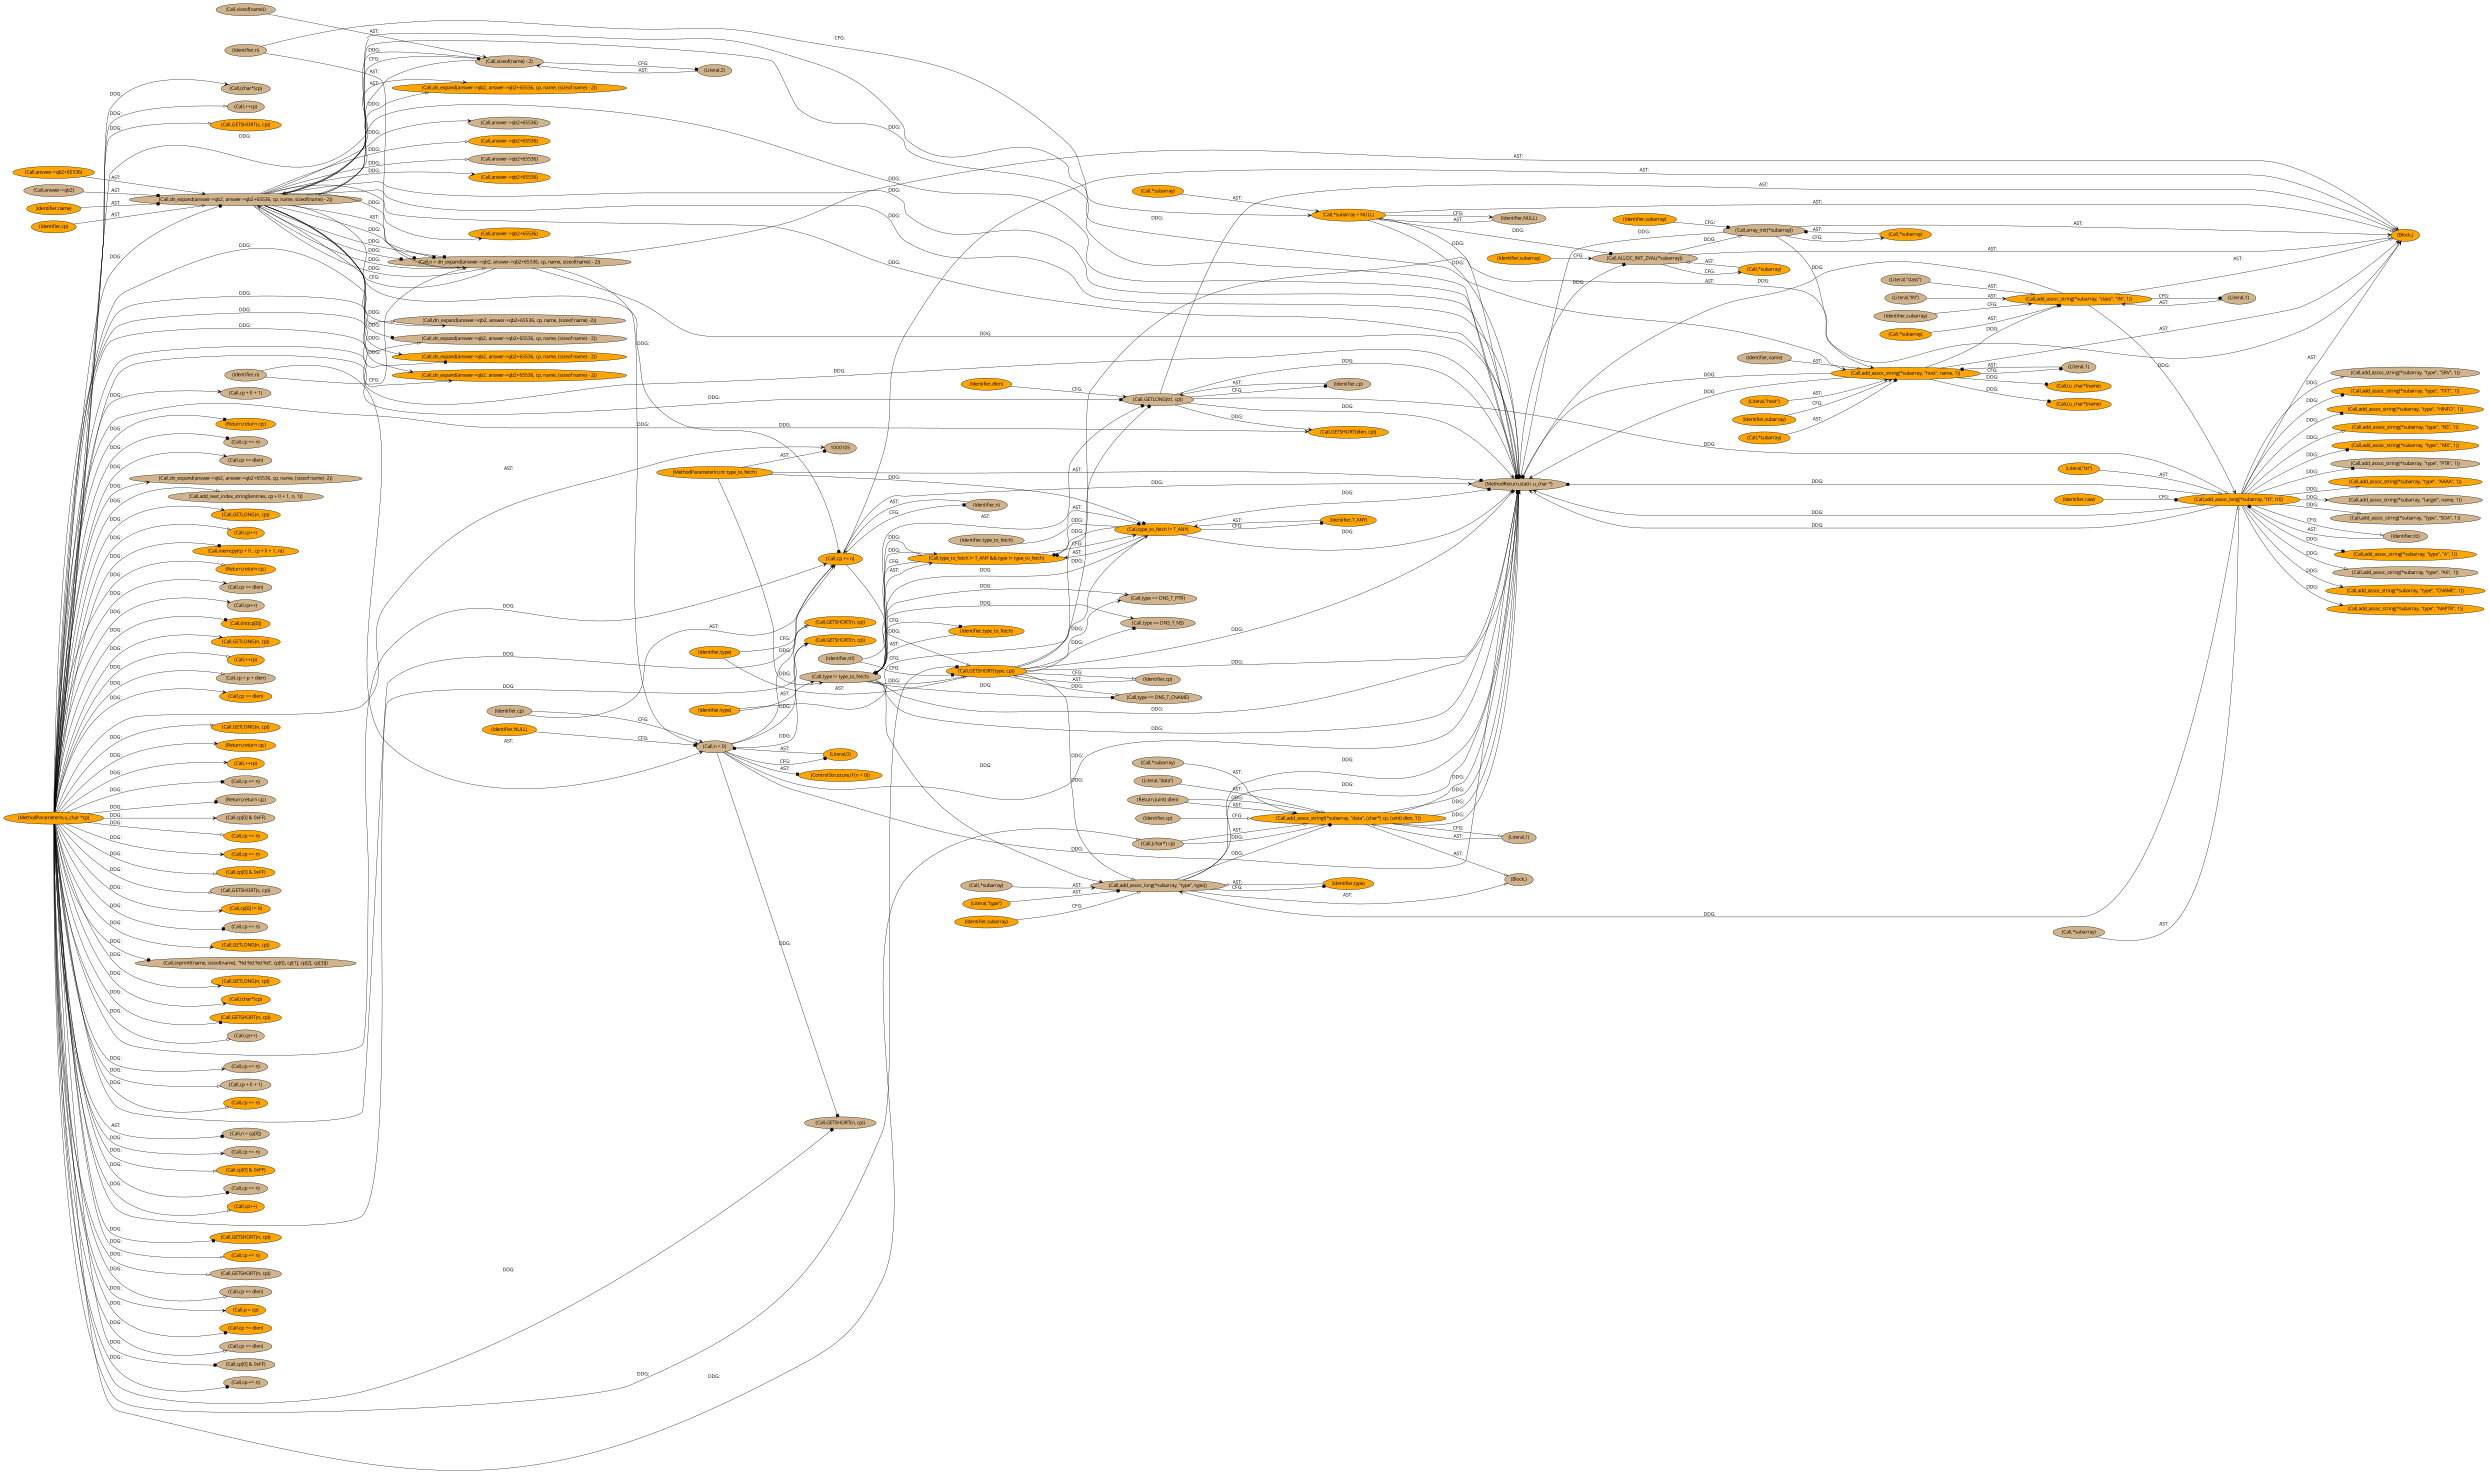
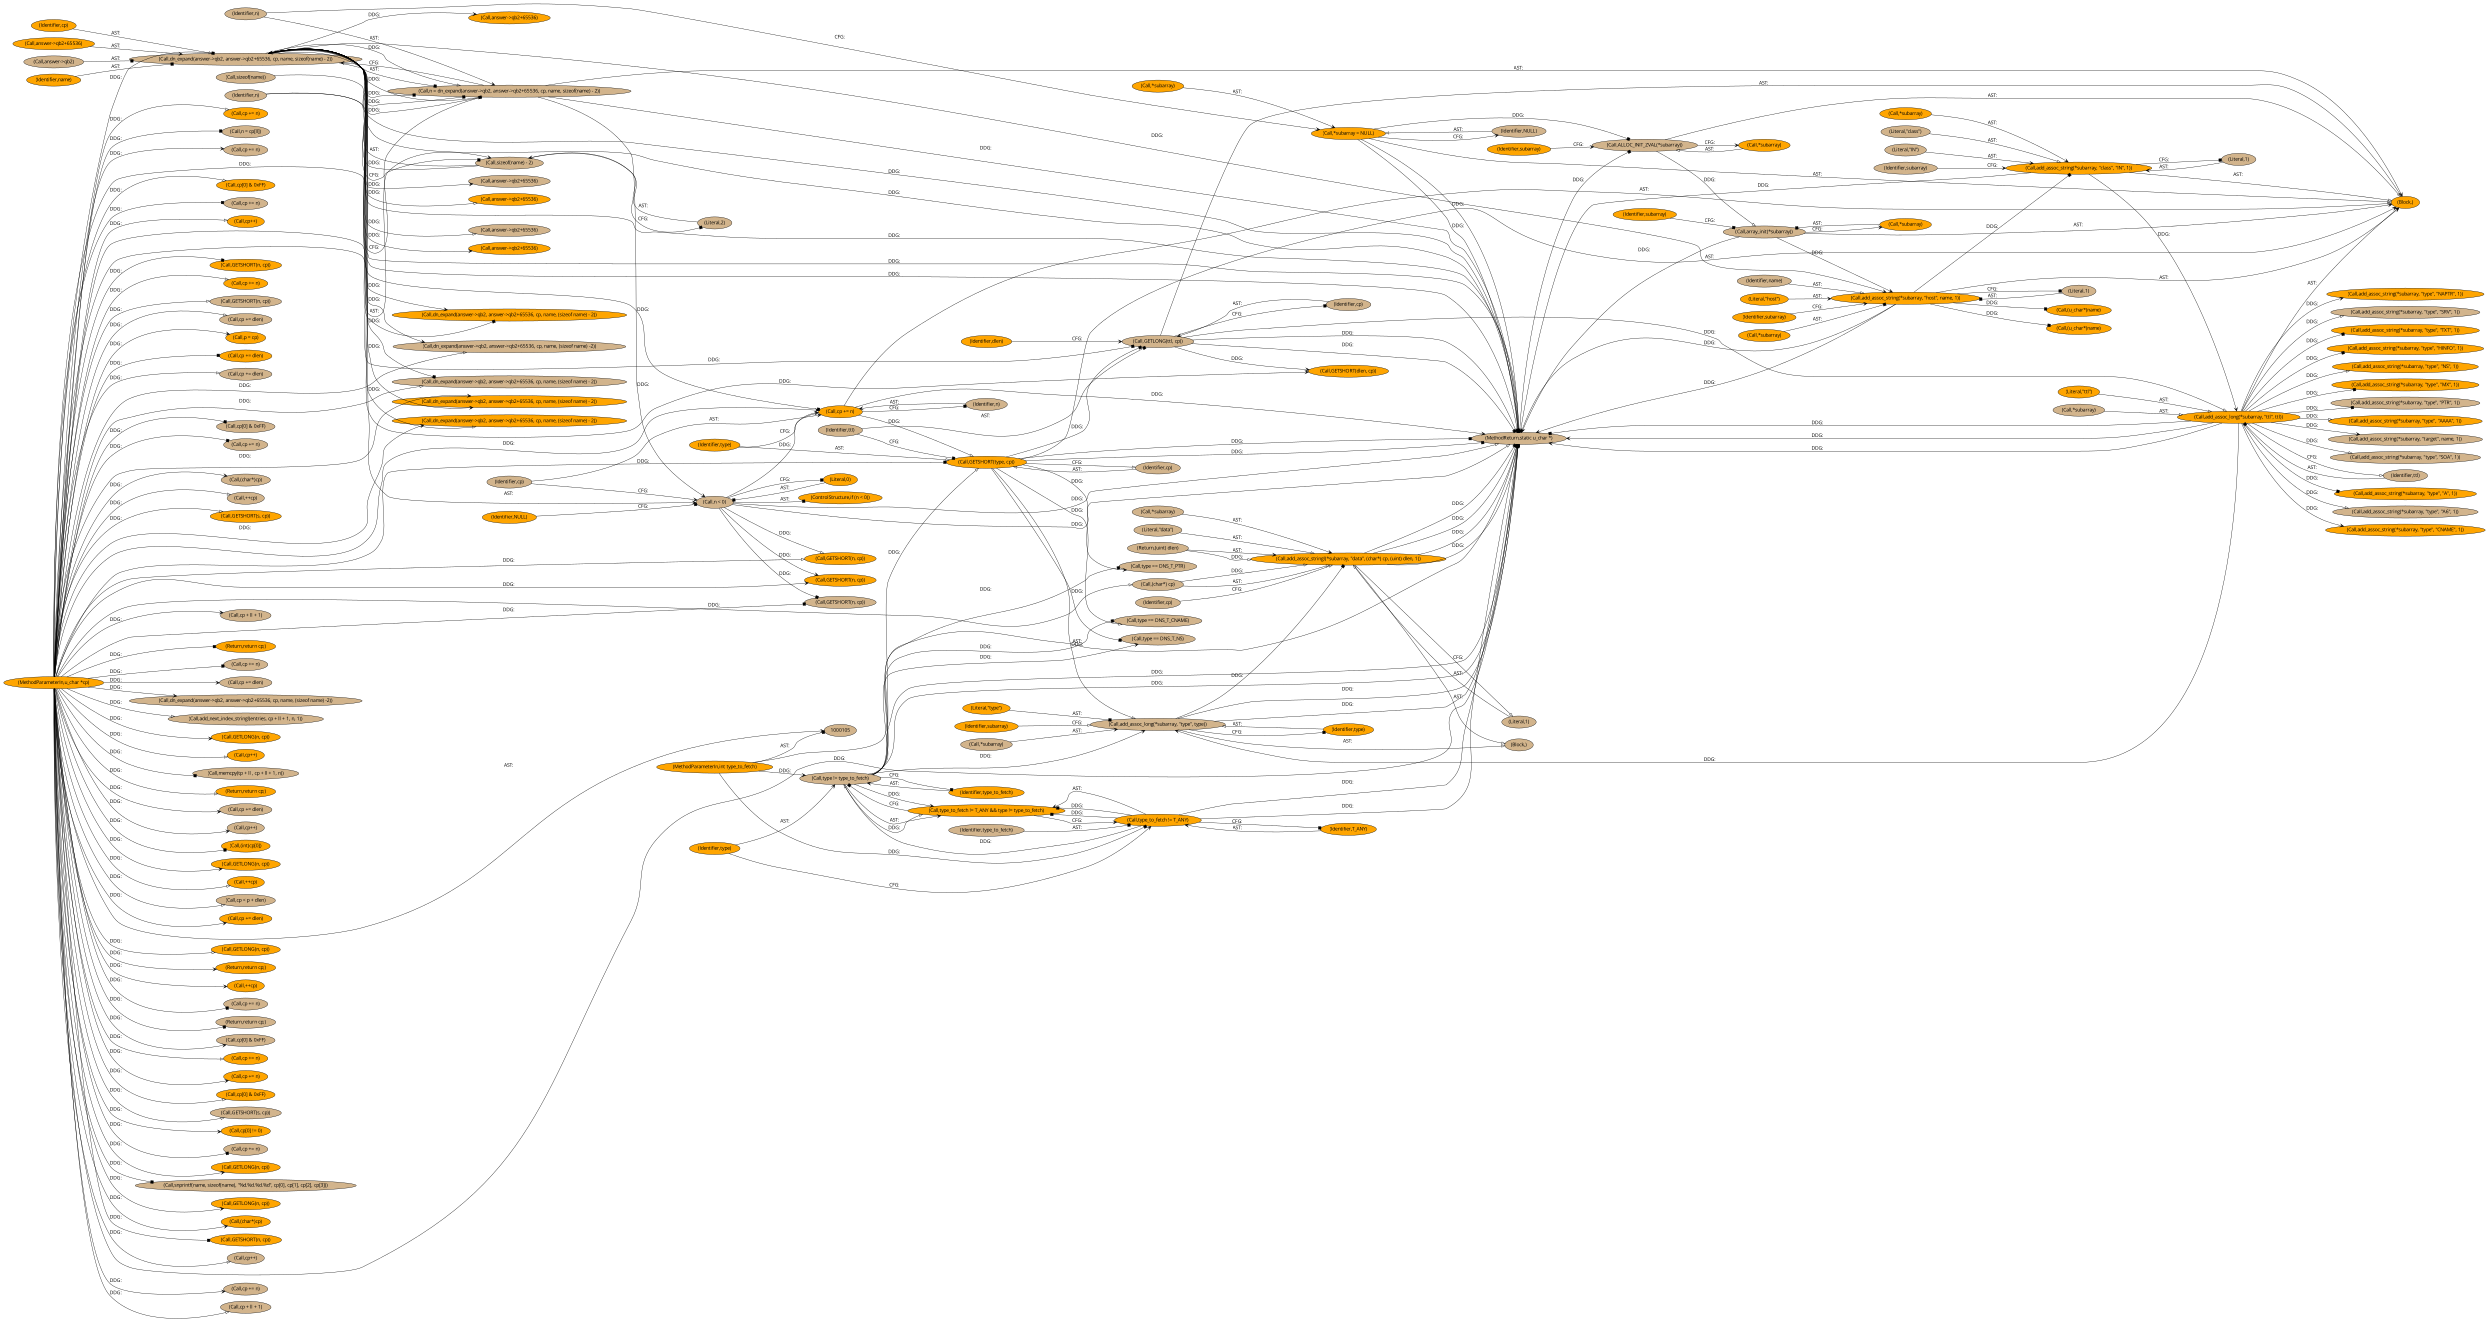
(2079, 500) -> none
(246, 551) -> (246, 773)
(970, 591) -> (942, 628)
(117, 1126) -> (117, 139)
